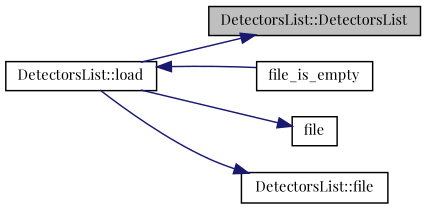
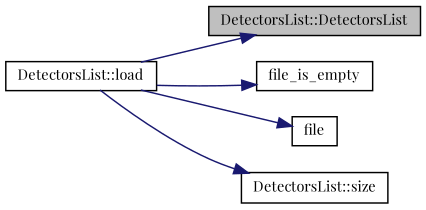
(214, 66) -> (199, 86)
(315, 188) -> (315, 188)
